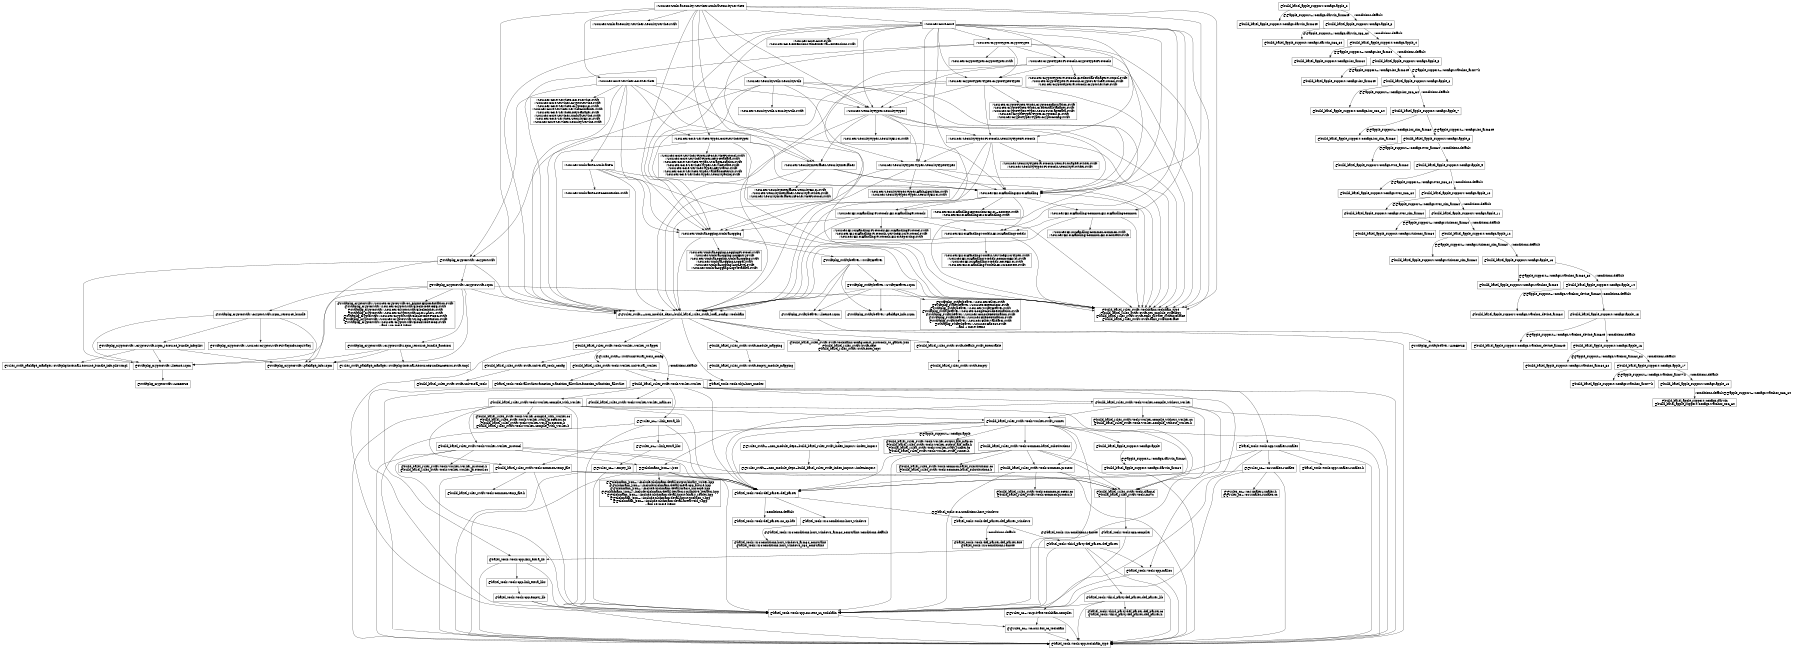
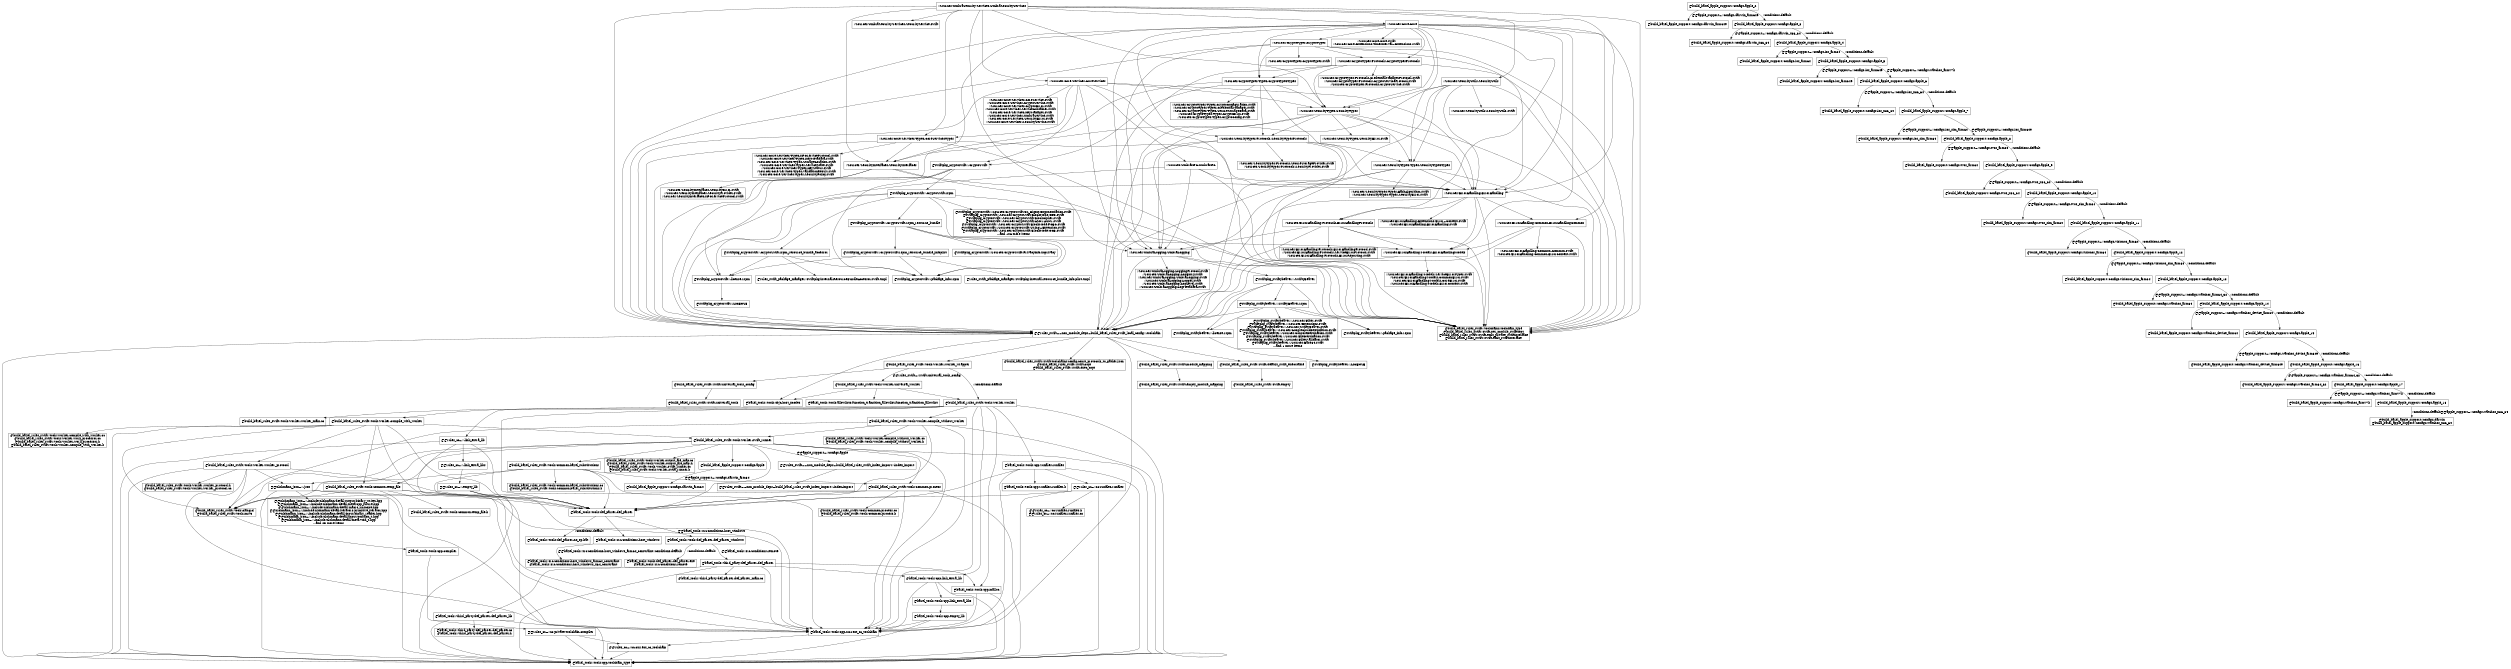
(596, 193) -> none
(125, 326) -> (1151, 242)
none -> (721, 579)
